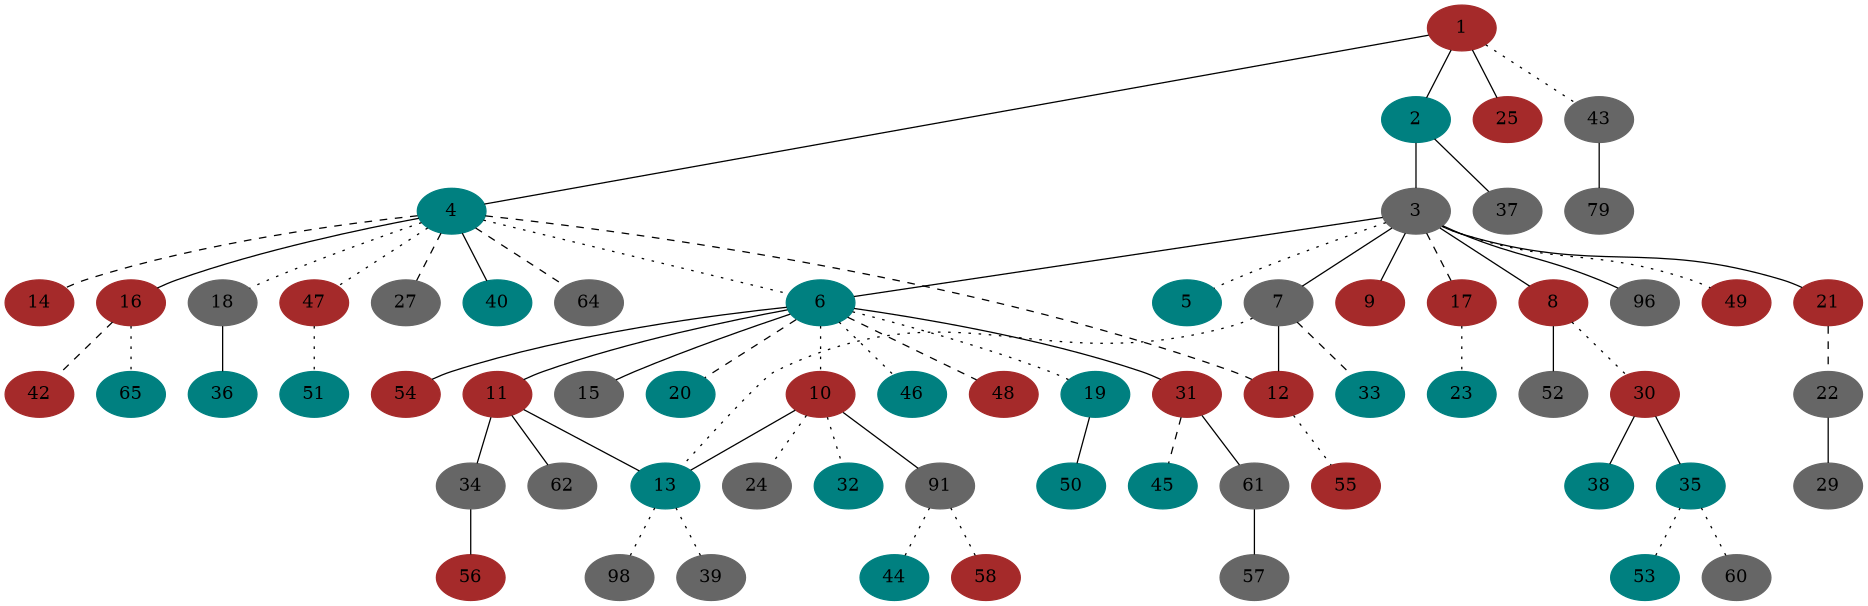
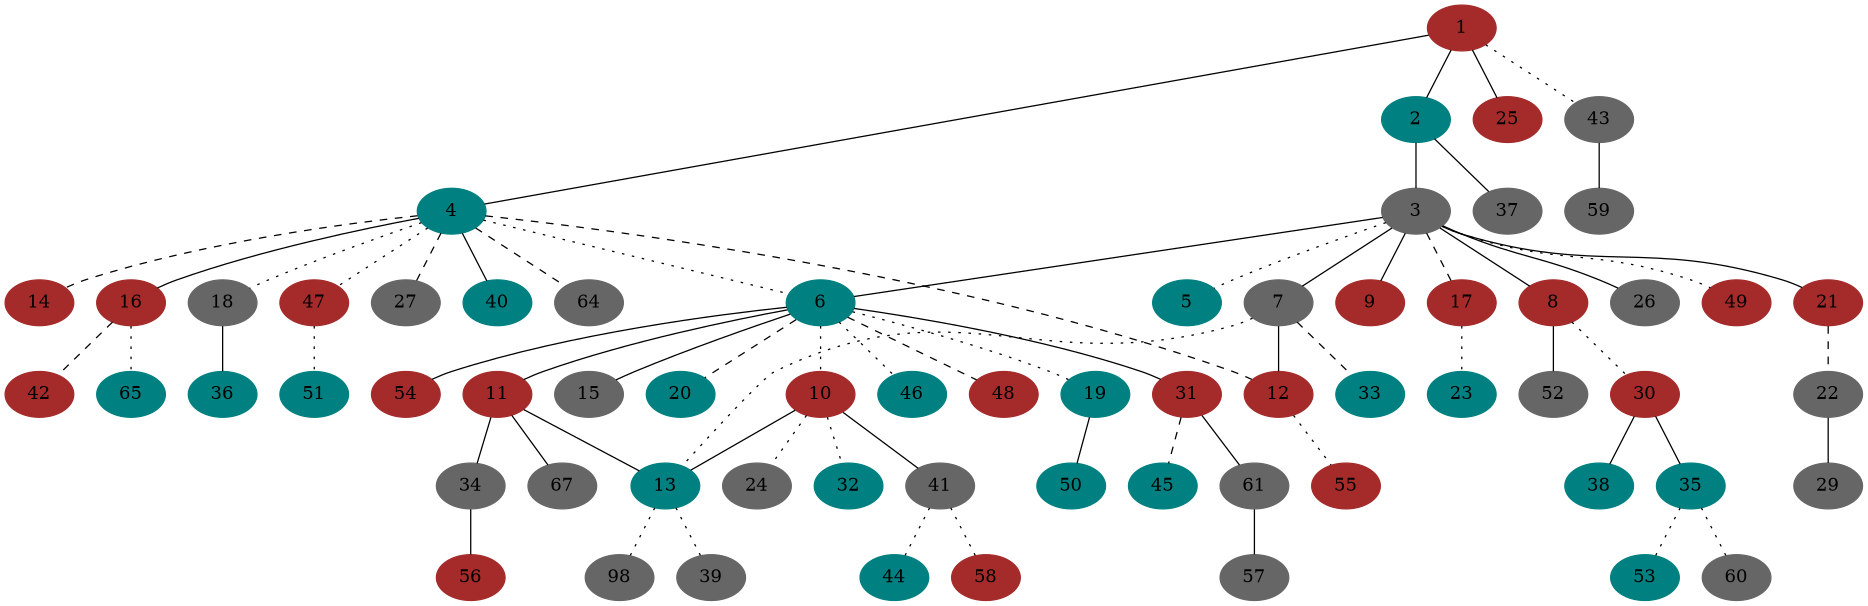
(1599, 211) -> (1599, 211)
(1645, 303) -> (1645, 303)
(562, 486) -> (562, 486)
(940, 486) -> (940, 486)
